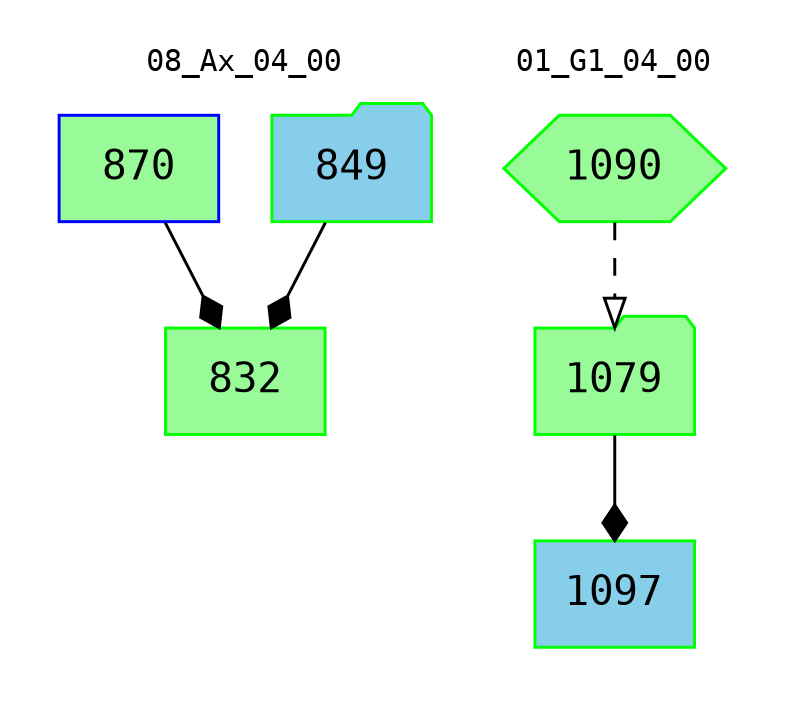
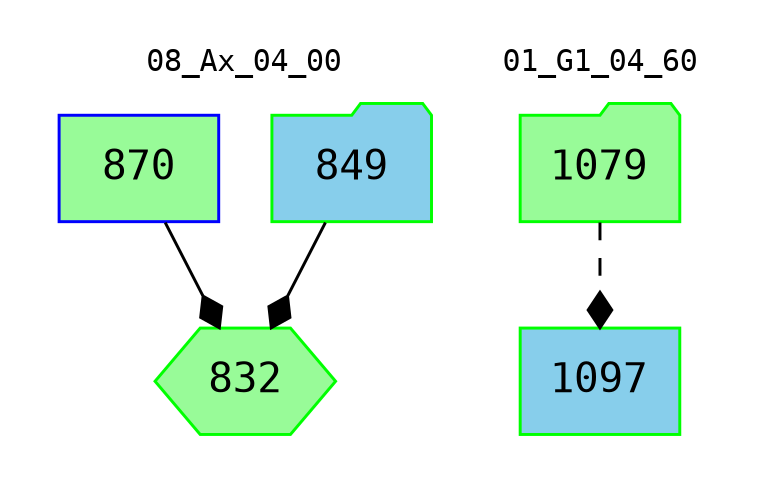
(615, 64) -> (601, 64)
(615, 168) -> none
(245, 381) -> (245, 381)
(615, 470) -> (600, 257)
